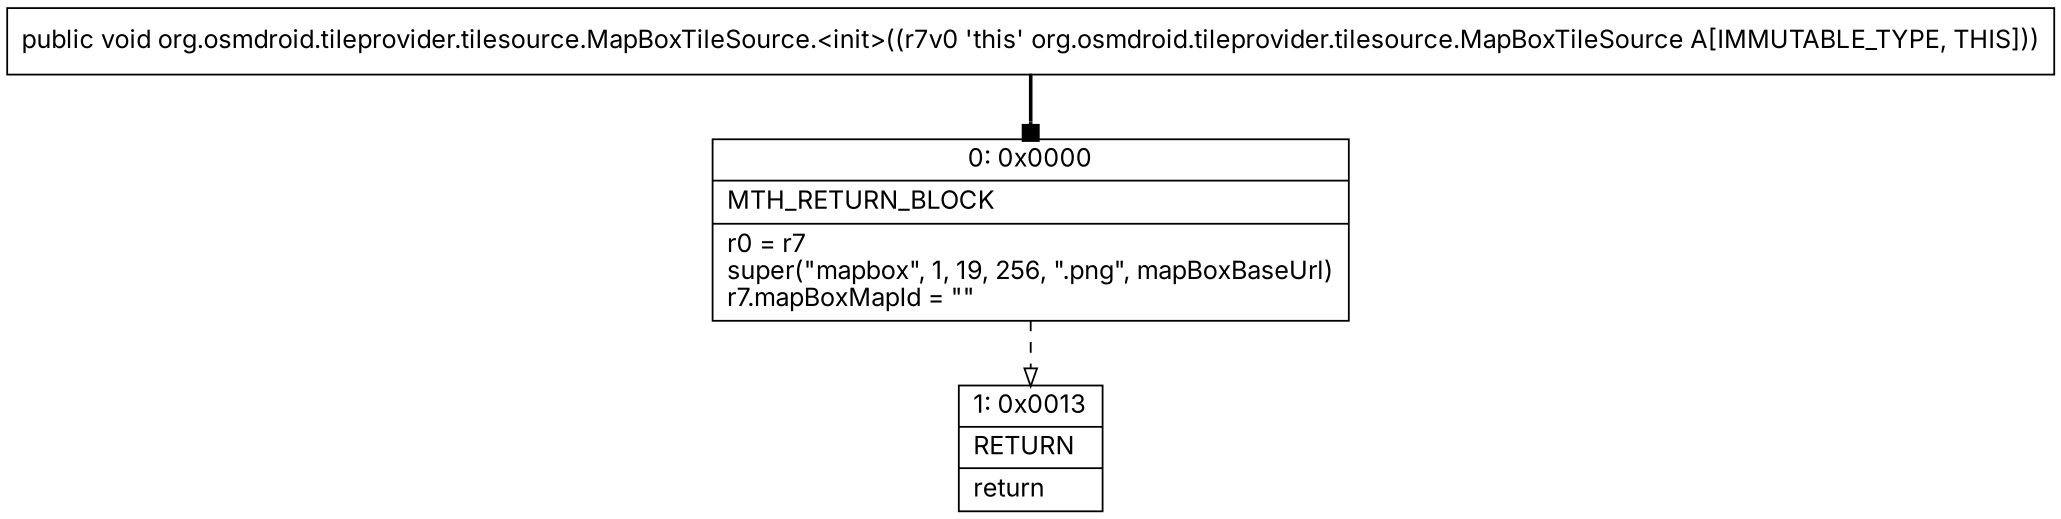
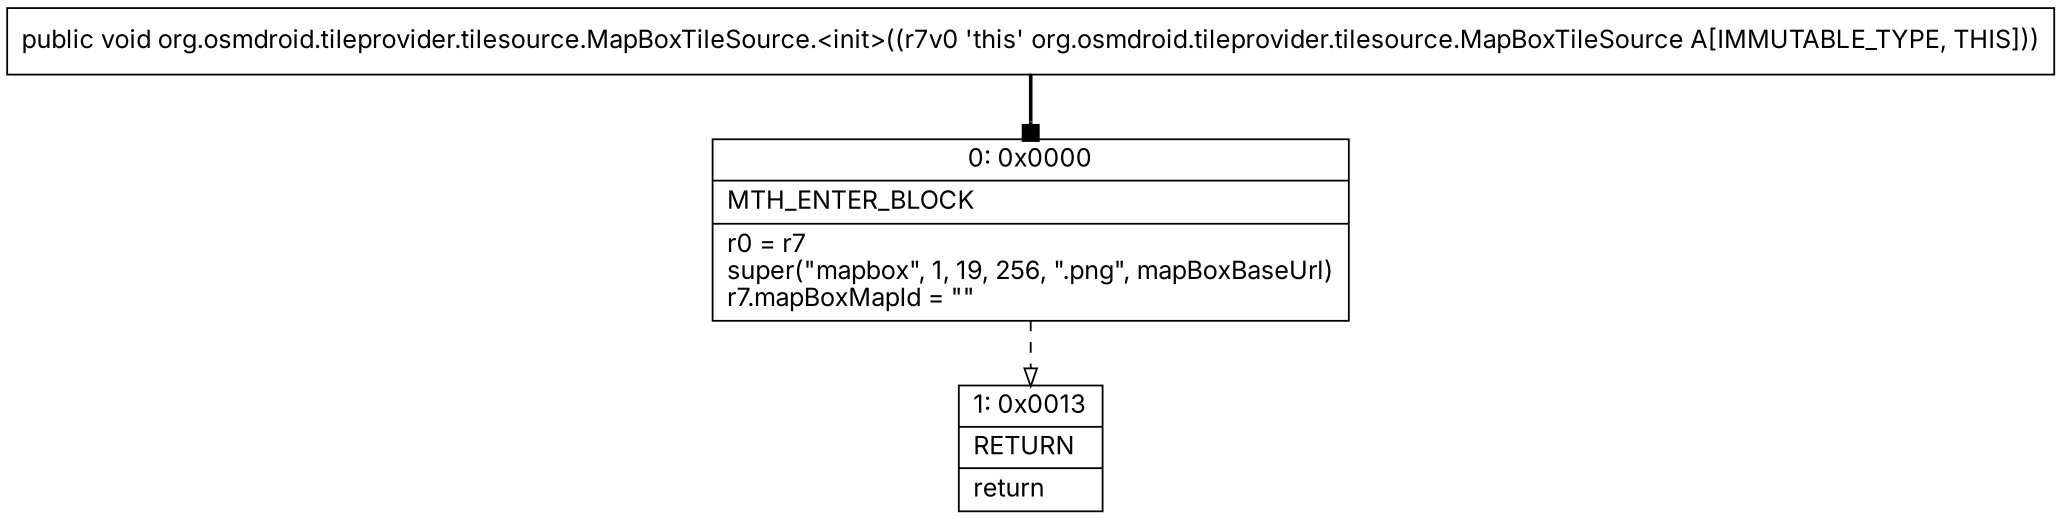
(862, 201) -> (852, 201)
